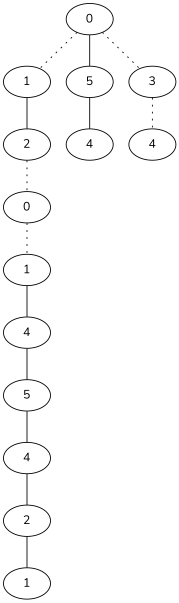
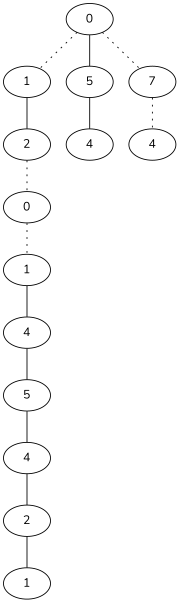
(152, 82) -> (152, 82)
